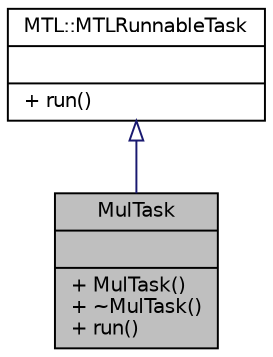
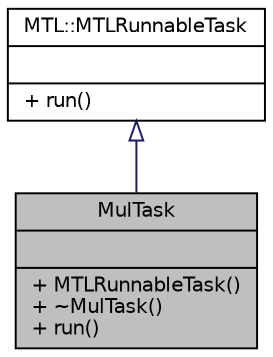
(129, 286) -> (136, 286)
